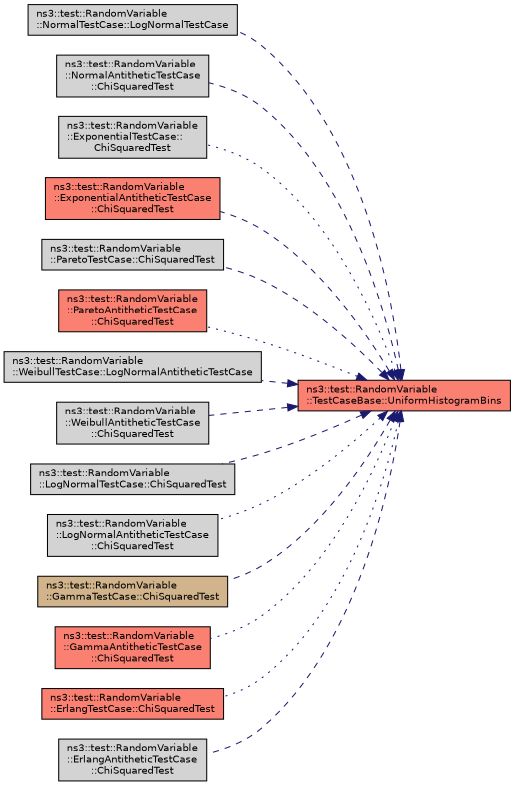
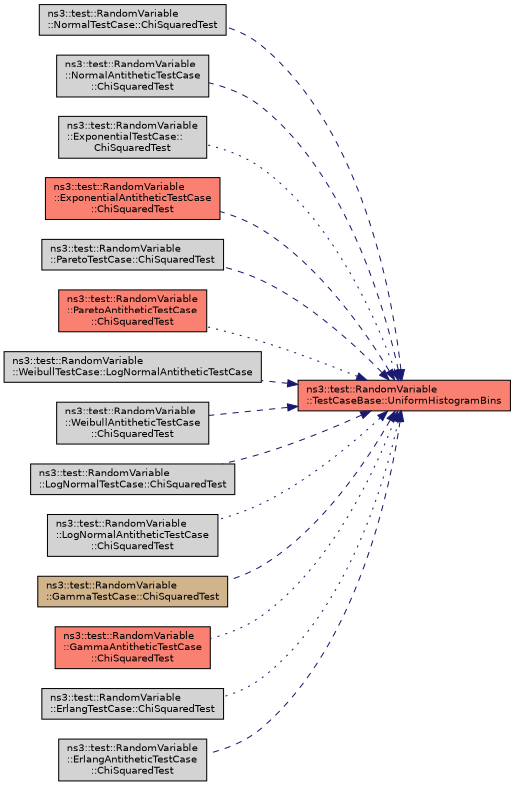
(133, 20) -> (133, 20)
(133, 704) -> (133, 704)
